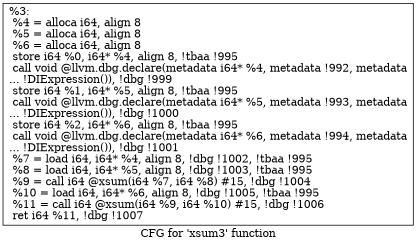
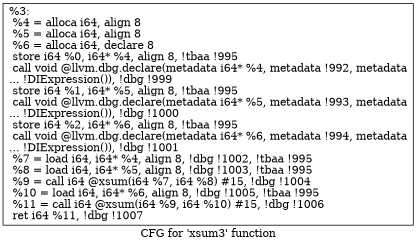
(75, 46) -> (82, 46)
